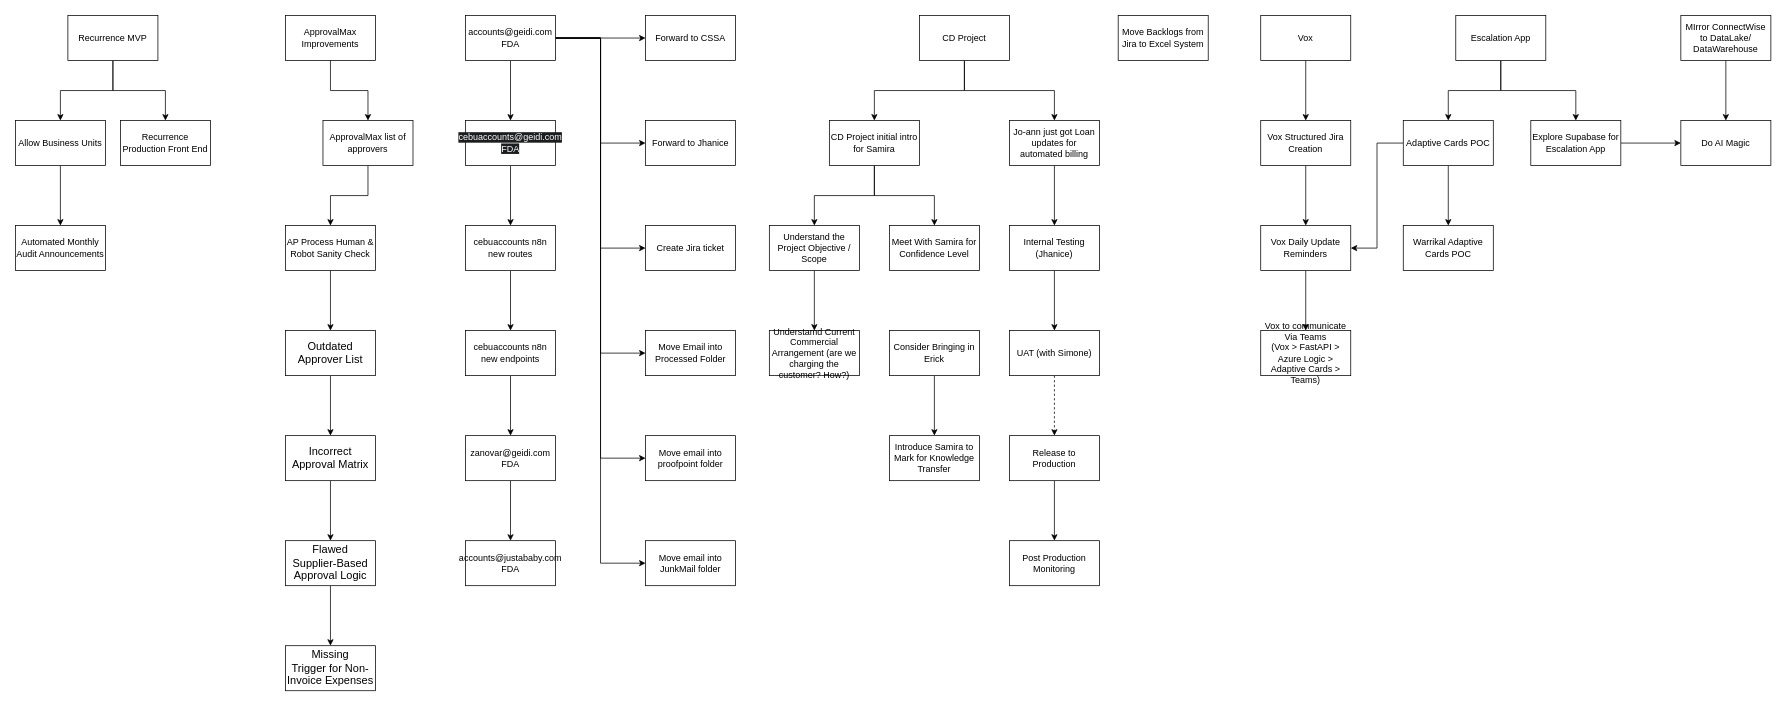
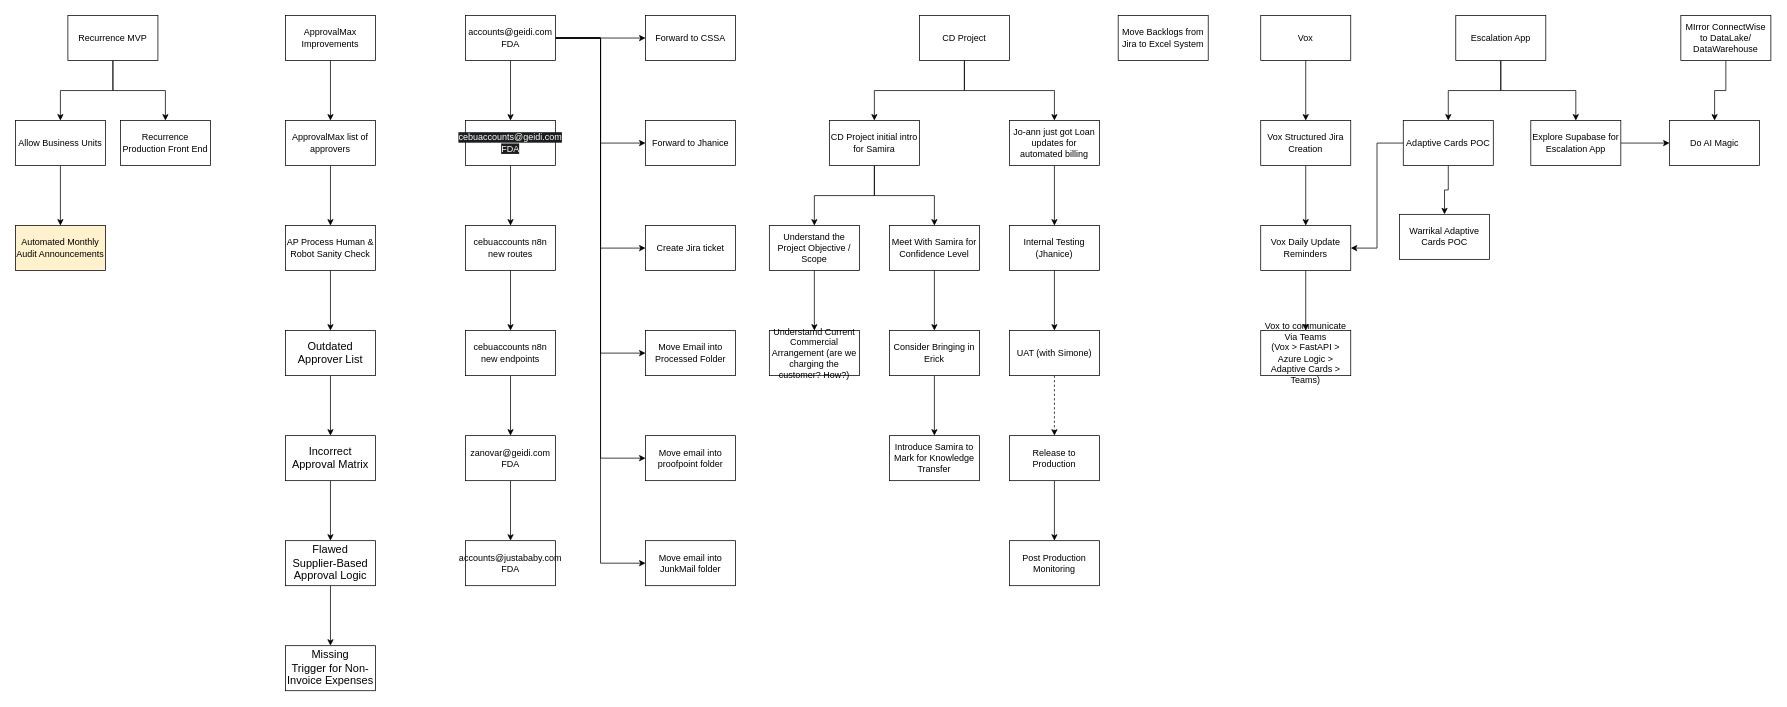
(368, 143) -> (330, 143)
(1725, 143) -> (1714, 143)
(60, 248) -> (60, 248)
(1448, 248) -> (1444, 237)
none -> (934, 297)
